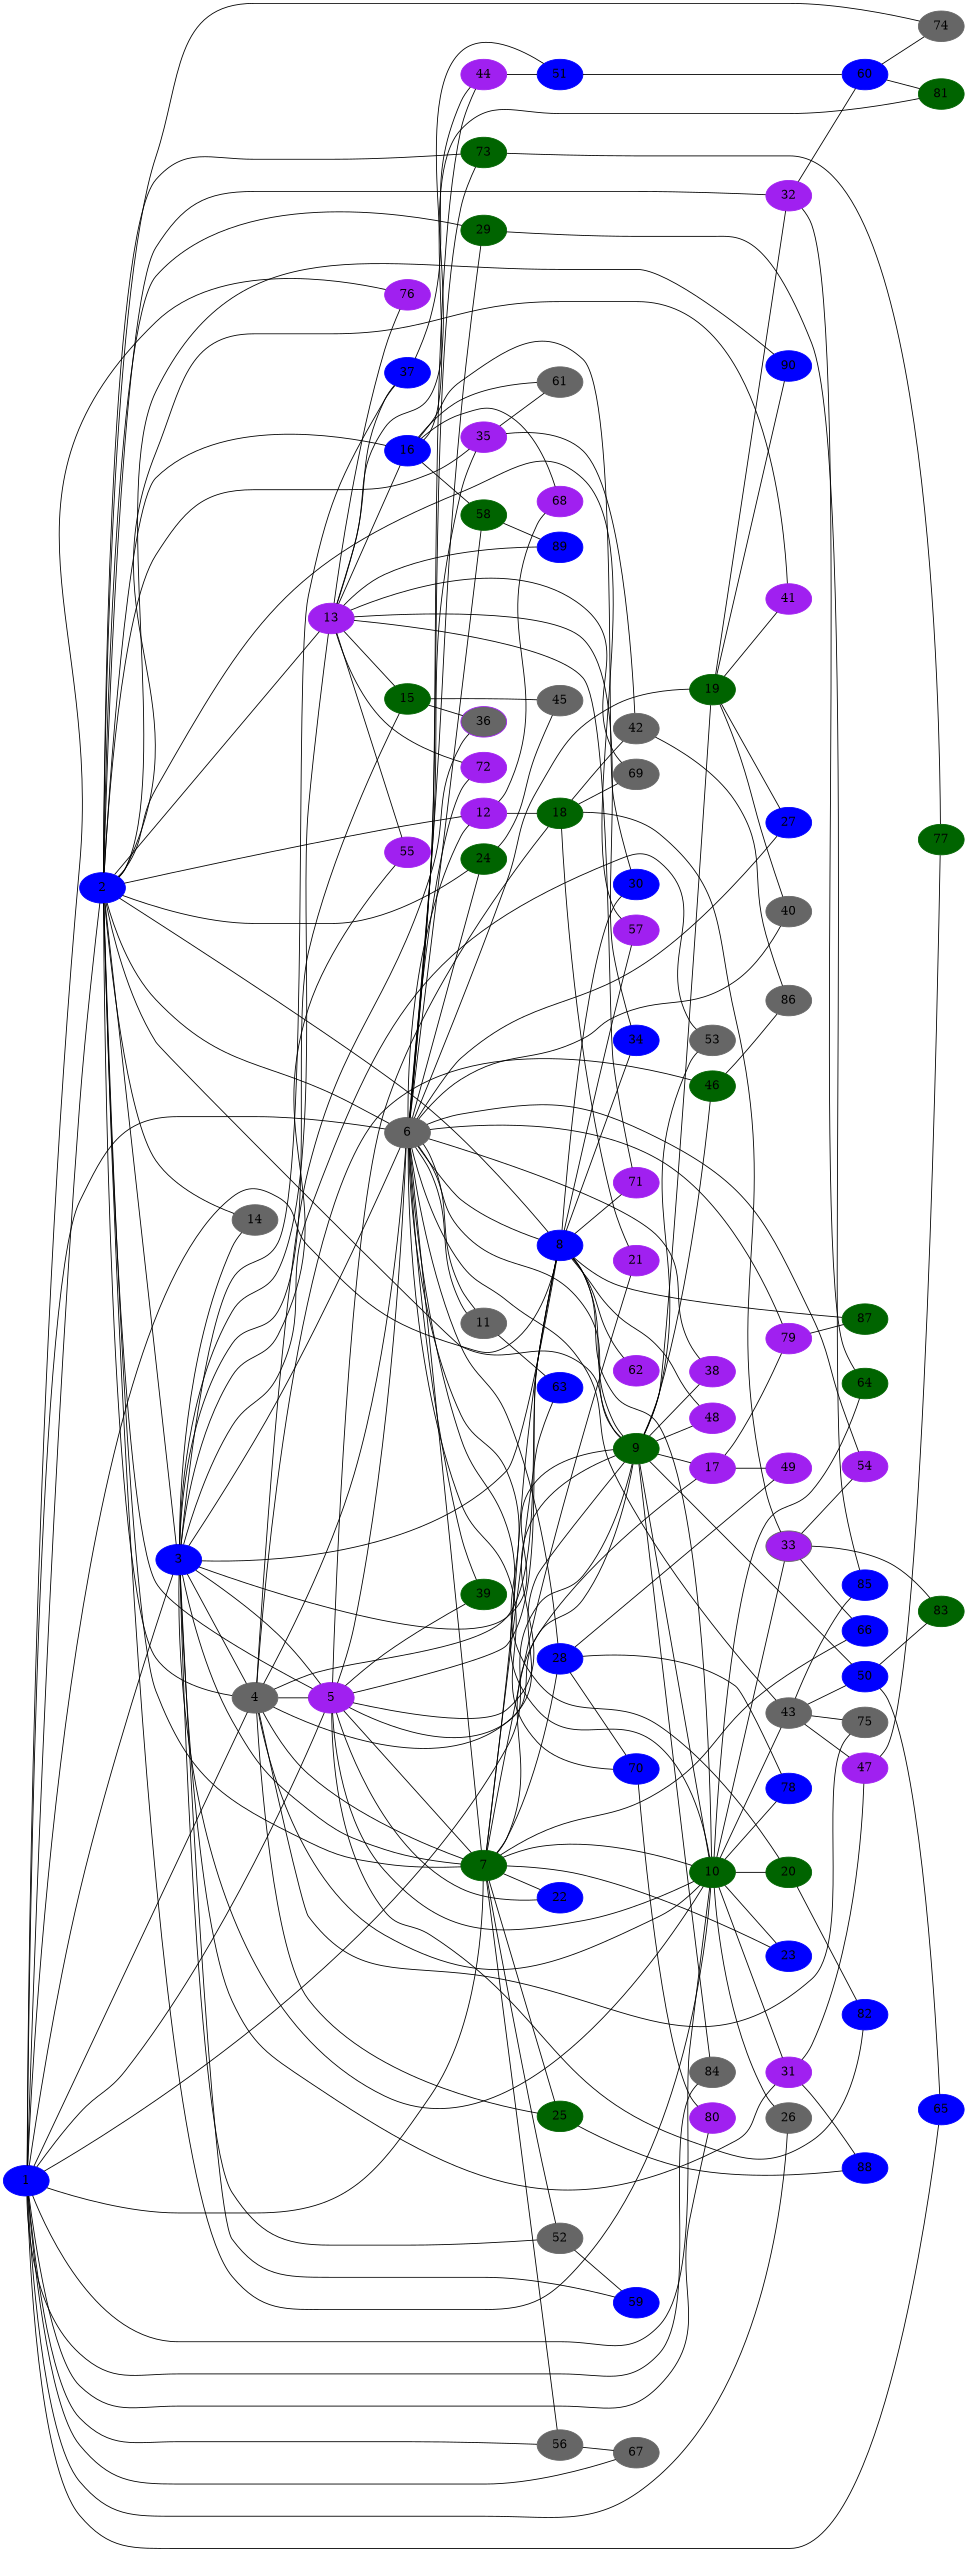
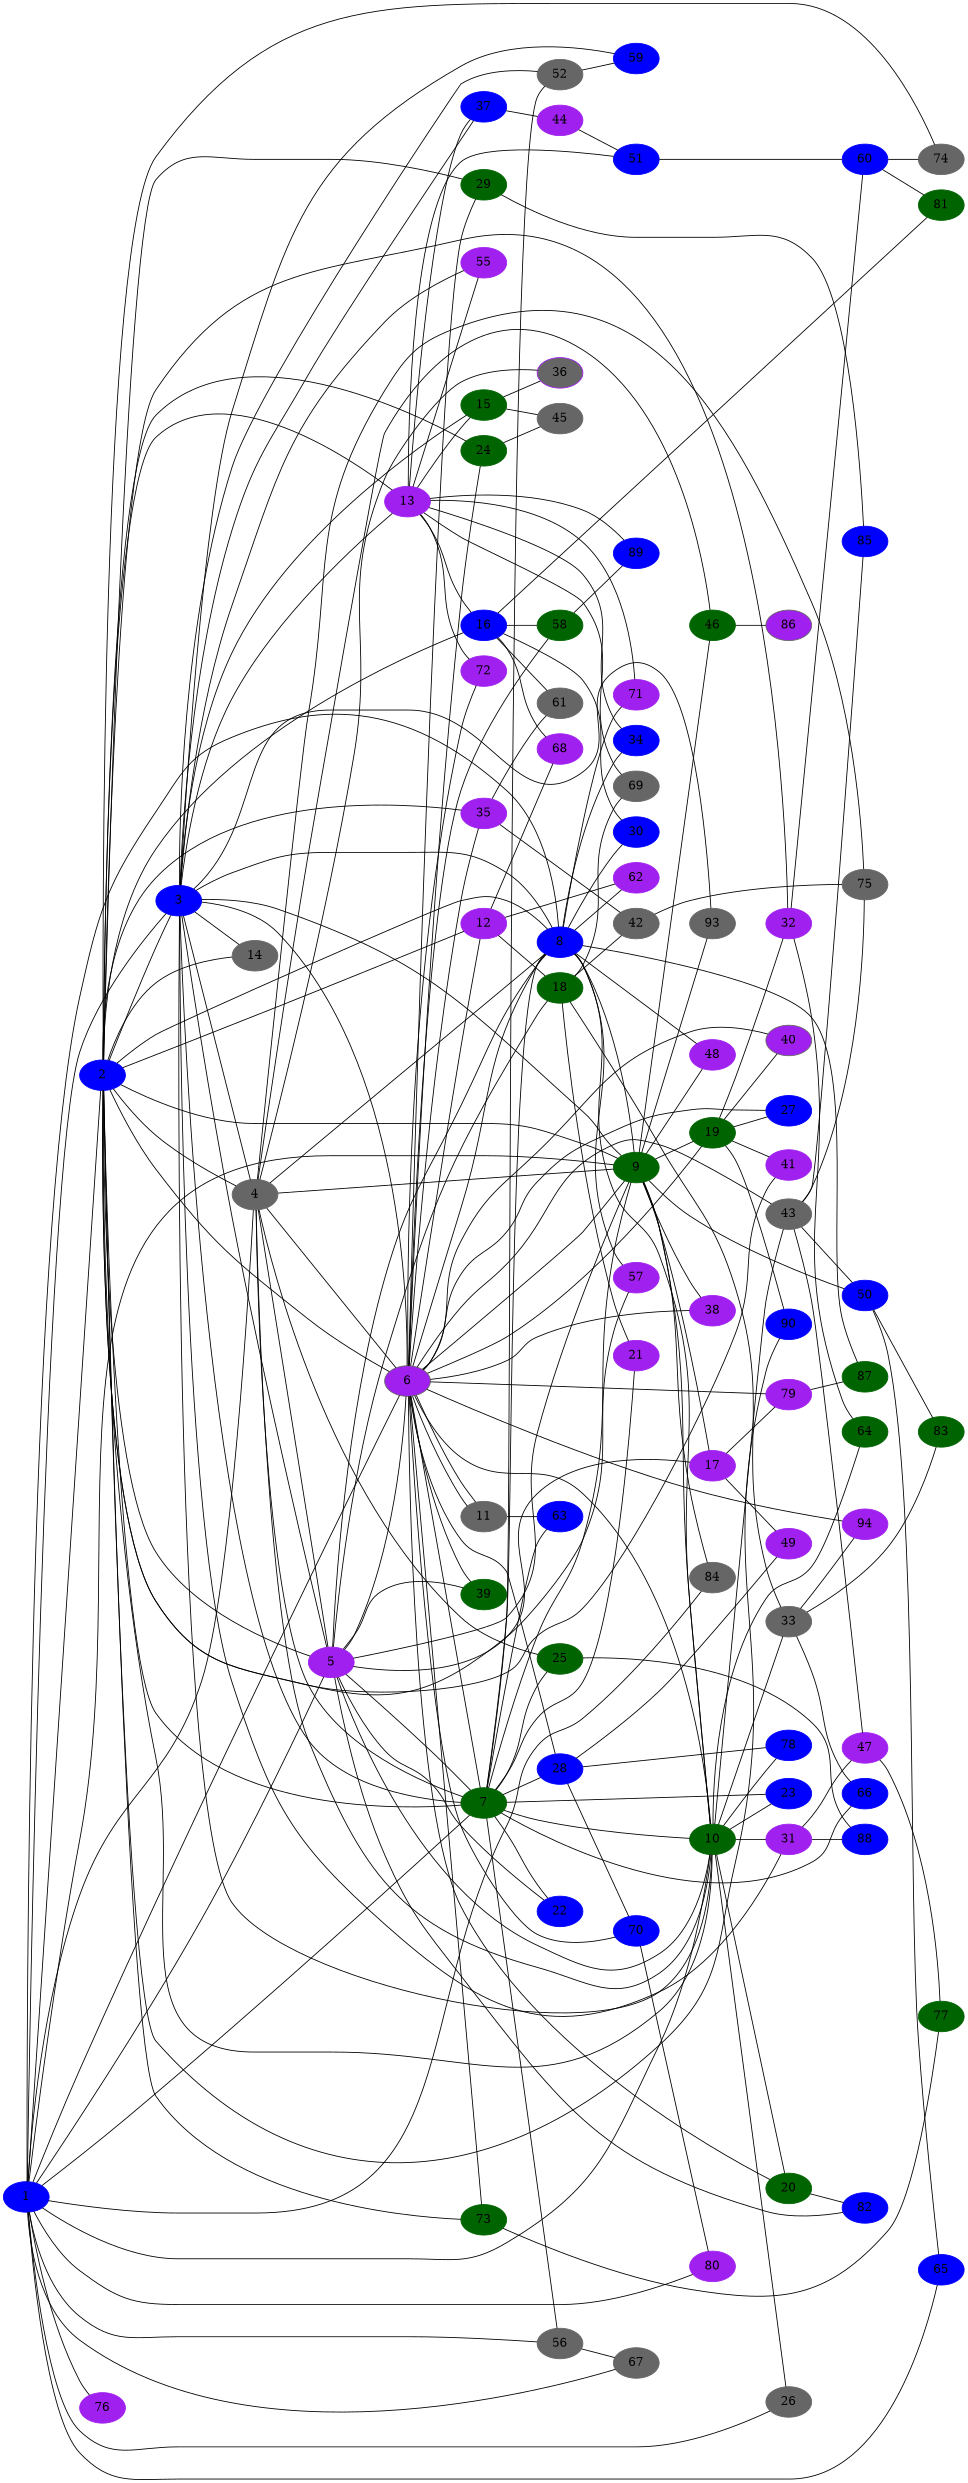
(358, 462) -> none
(436, 602) -> none
(753, 842) -> (747, 890)
none -> (549, 904)
(789, 912) -> (789, 1040)
(789, 1001) -> (789, 625)
(713, 1040) -> (713, 924)
(408, 1133) -> (408, 1381)
(865, 1467) -> (865, 1524)
(789, 1546) -> (789, 1622)
